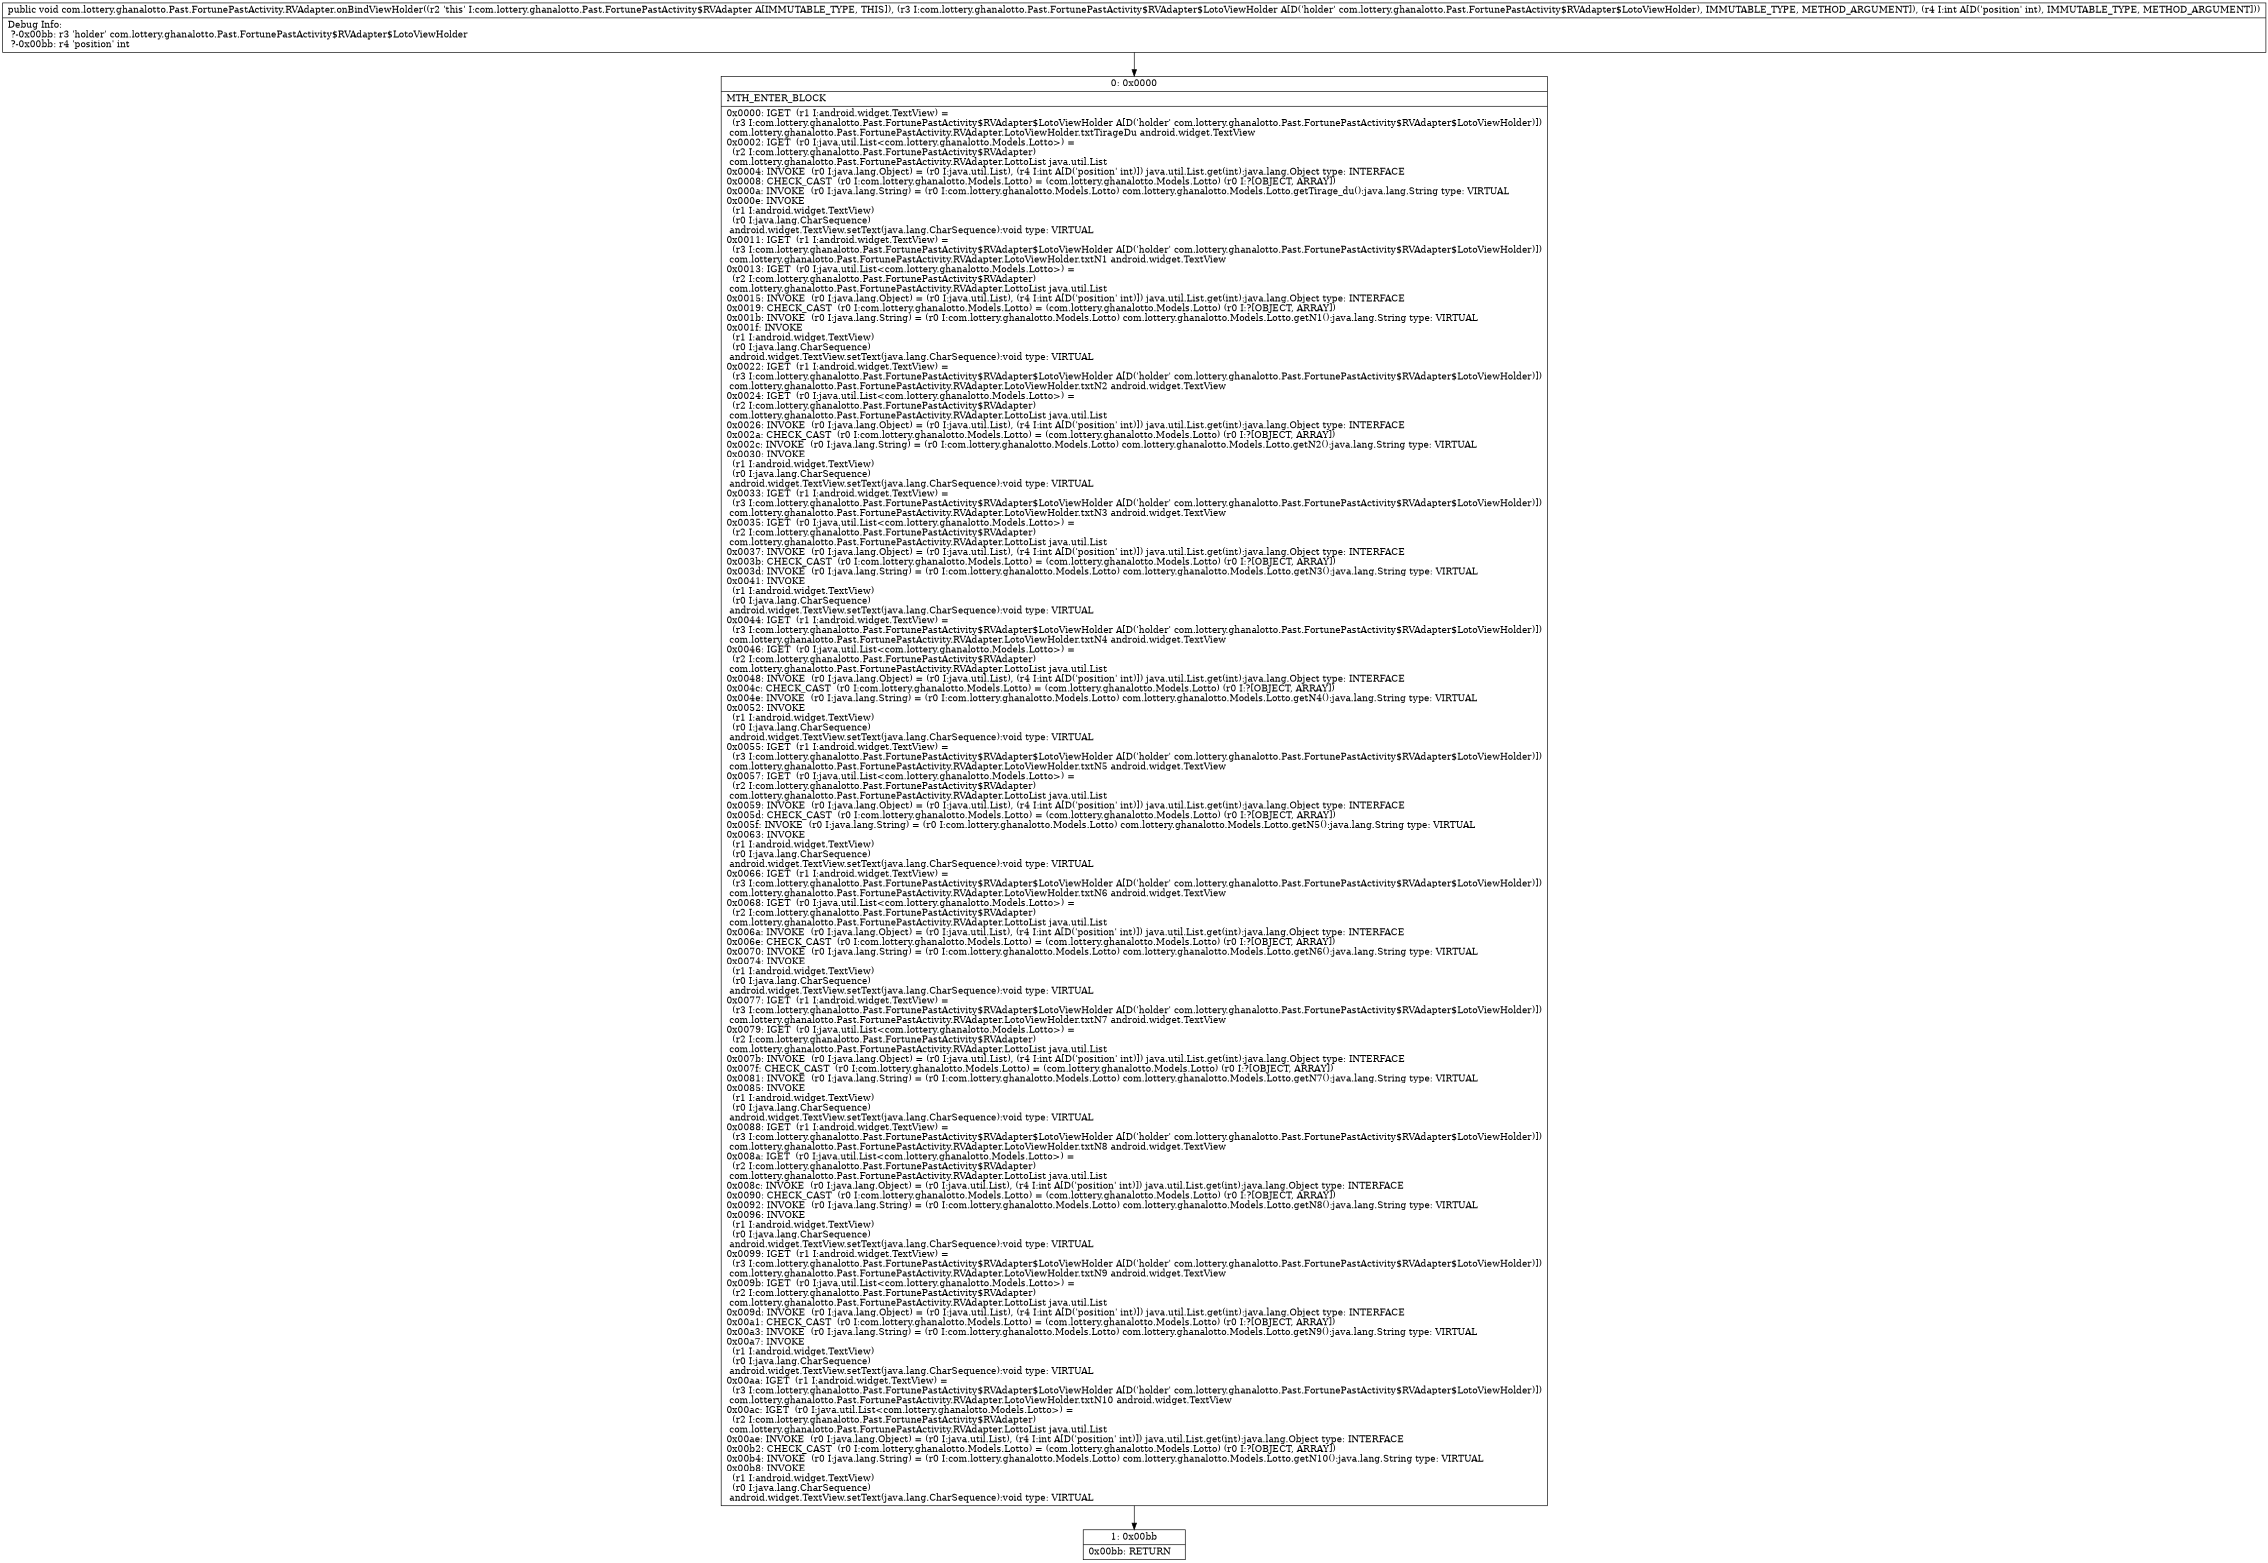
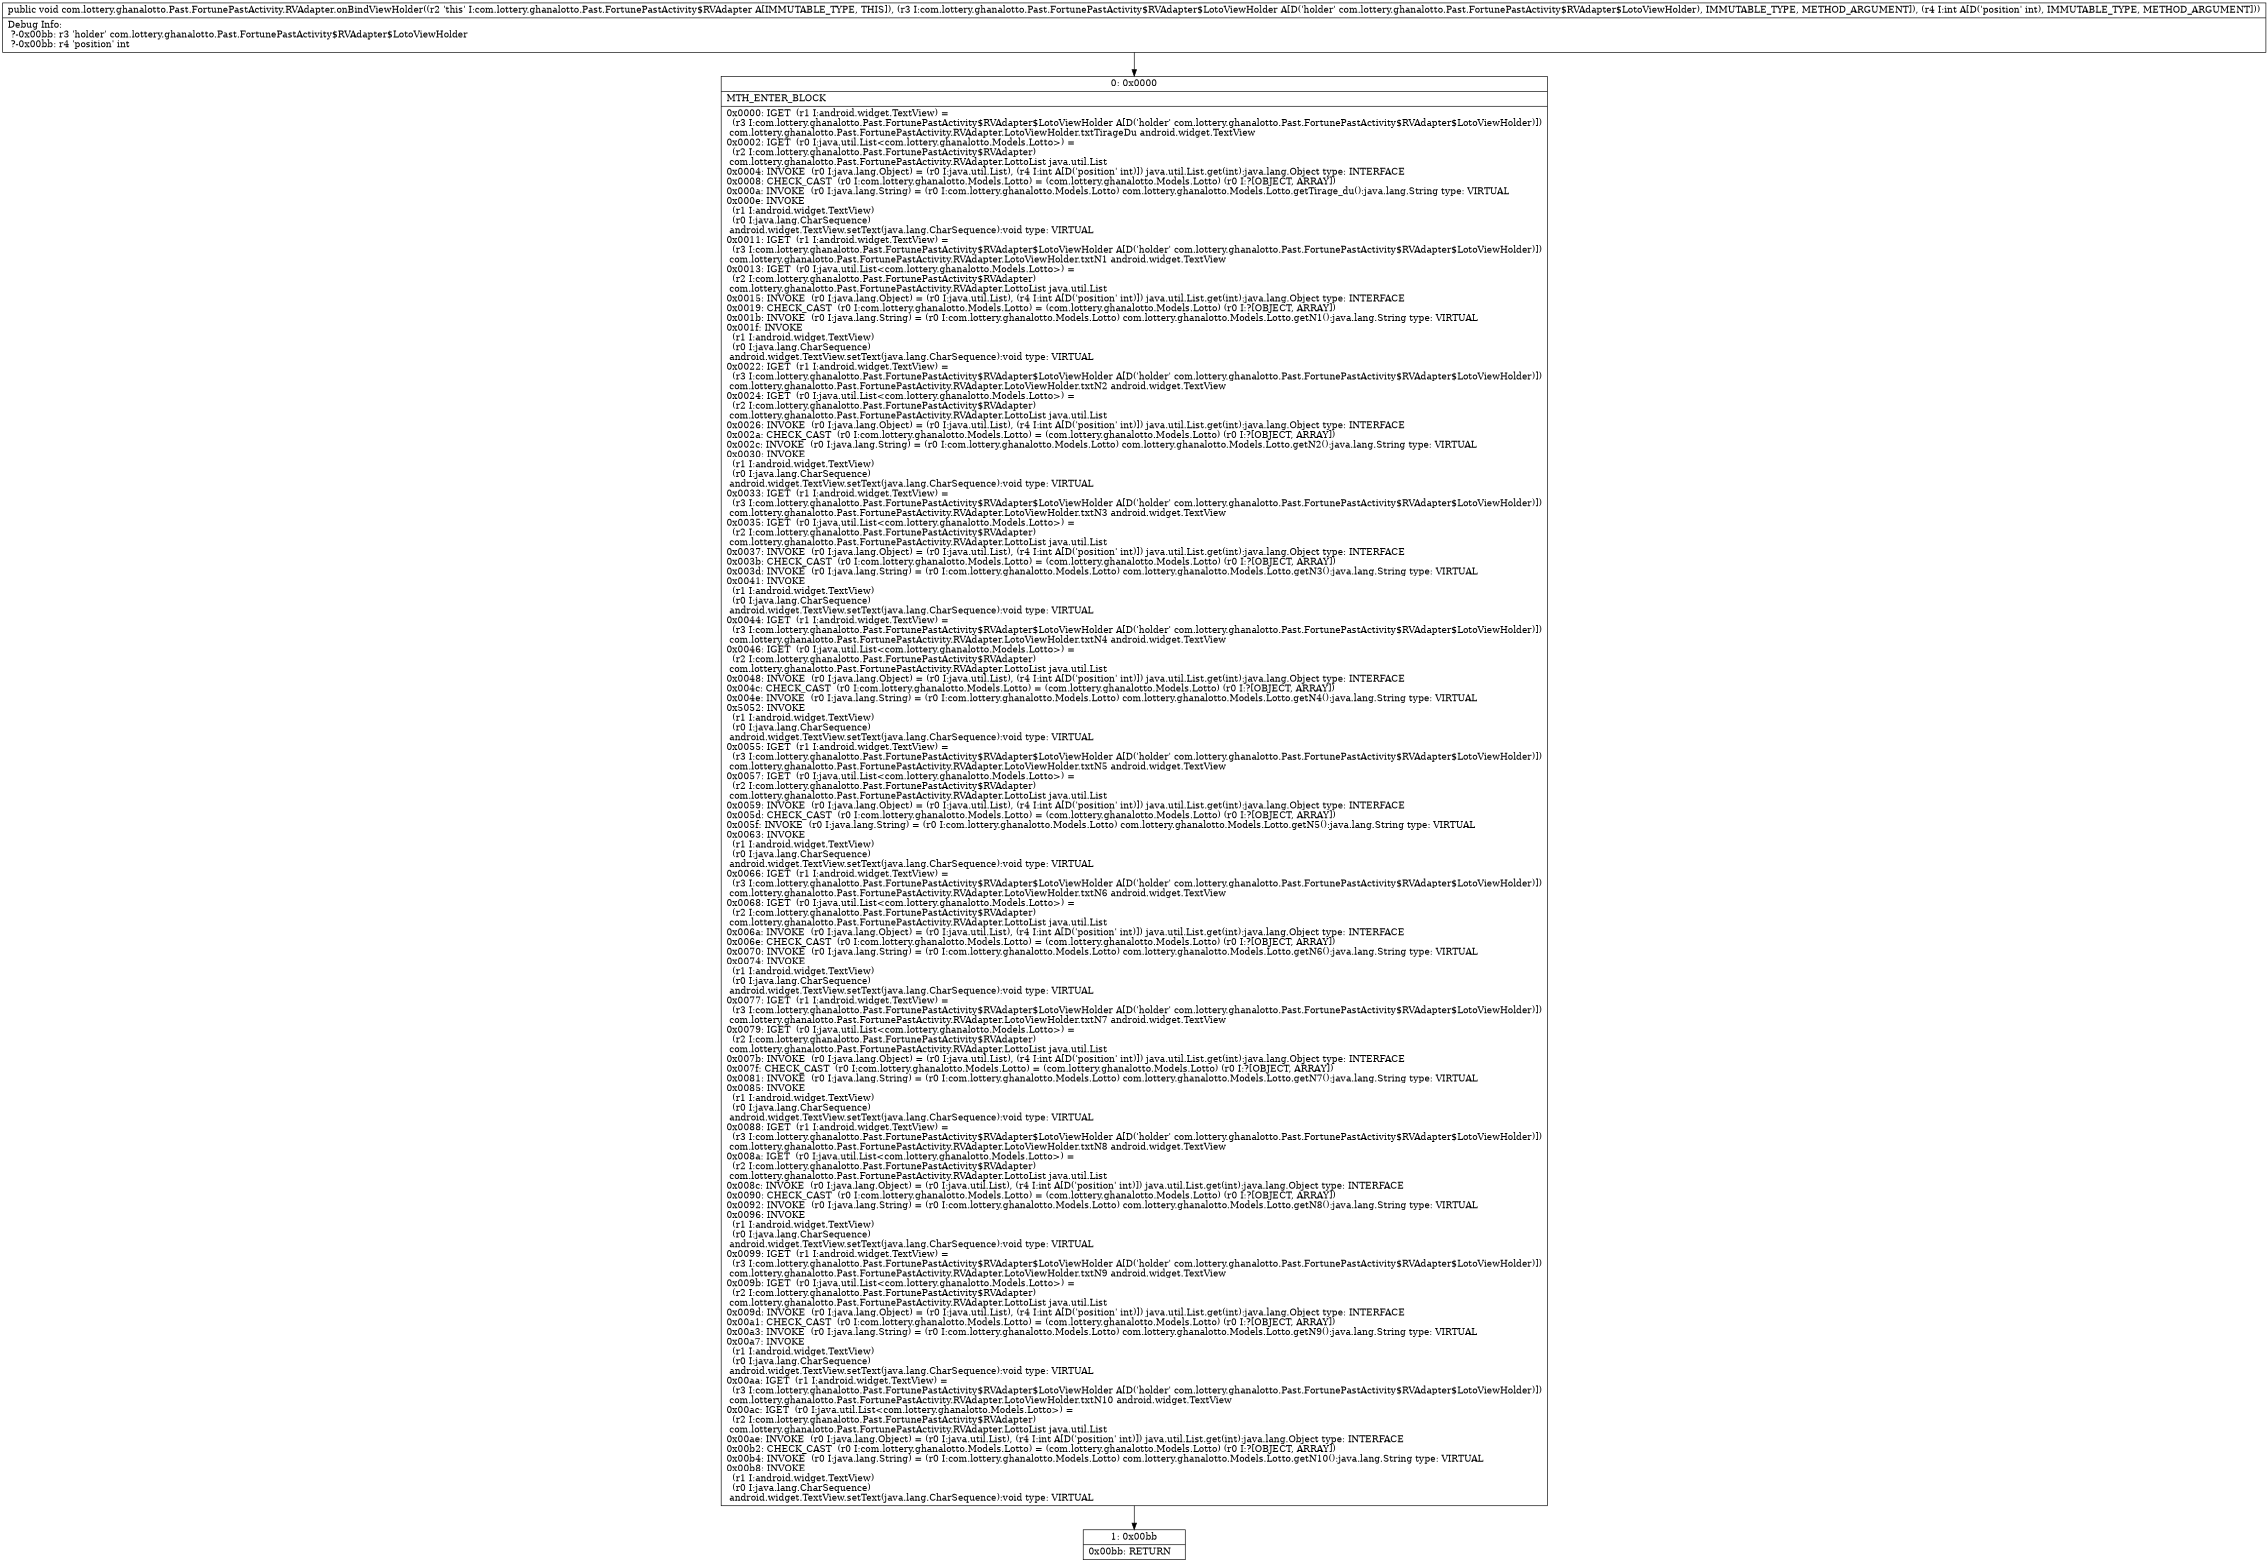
(769, 708) -> (769, 708)
